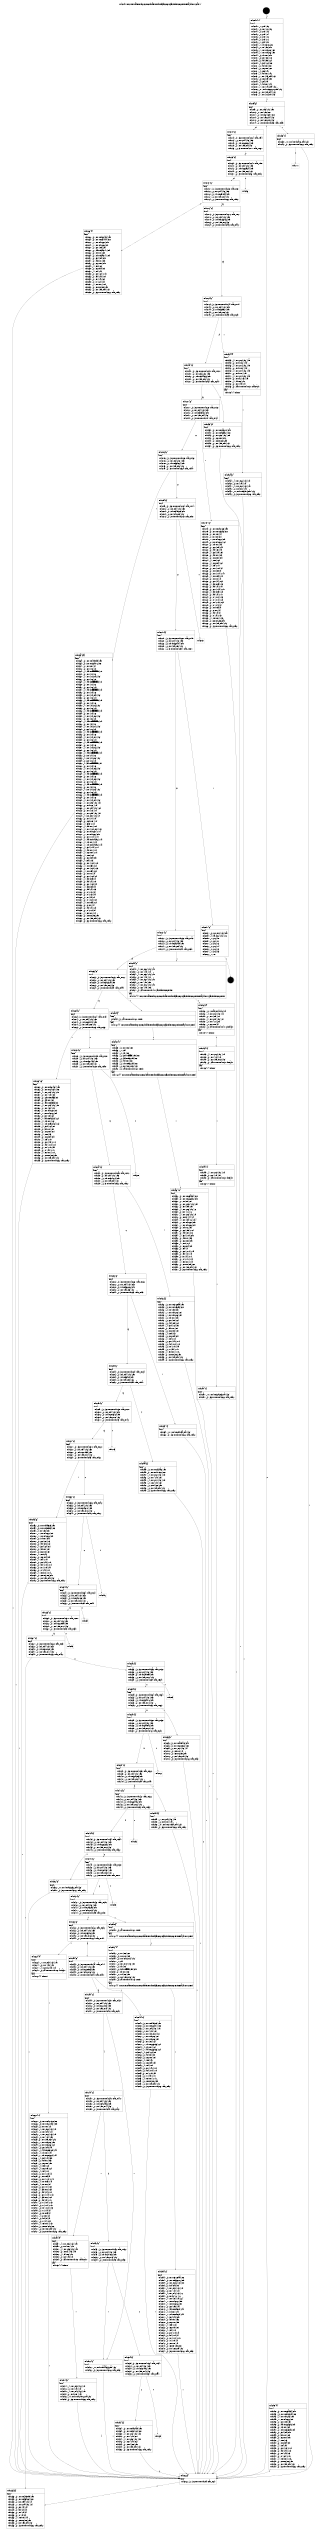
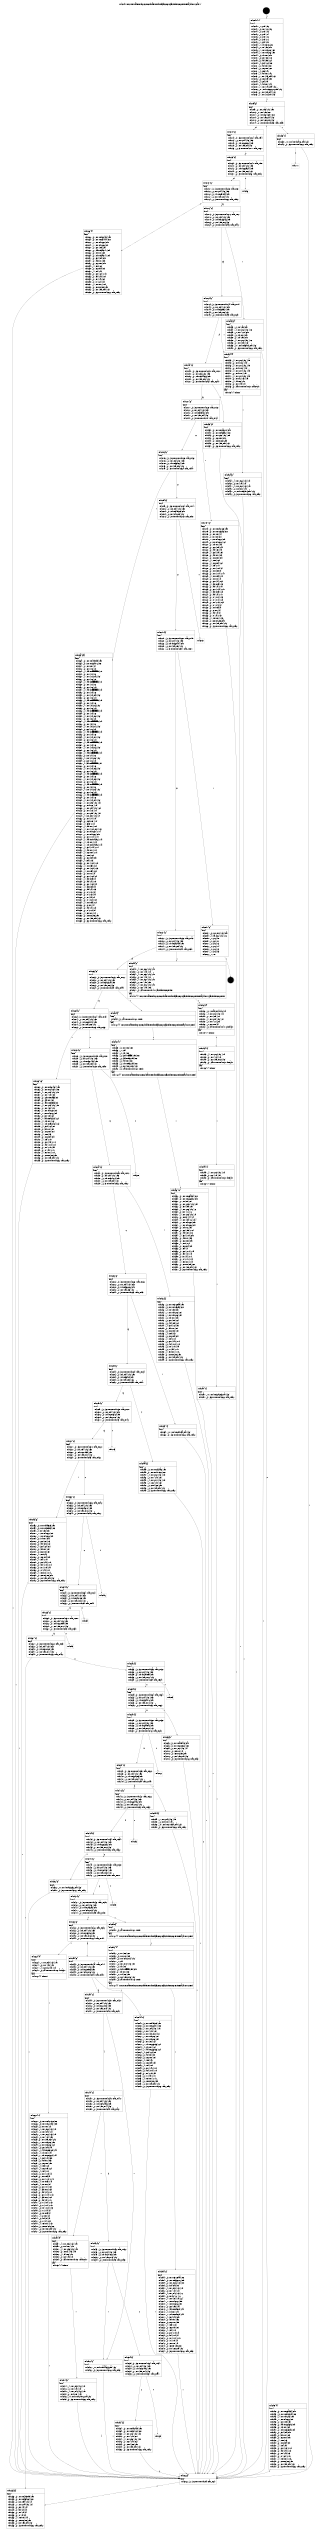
none -> (244, 335)
